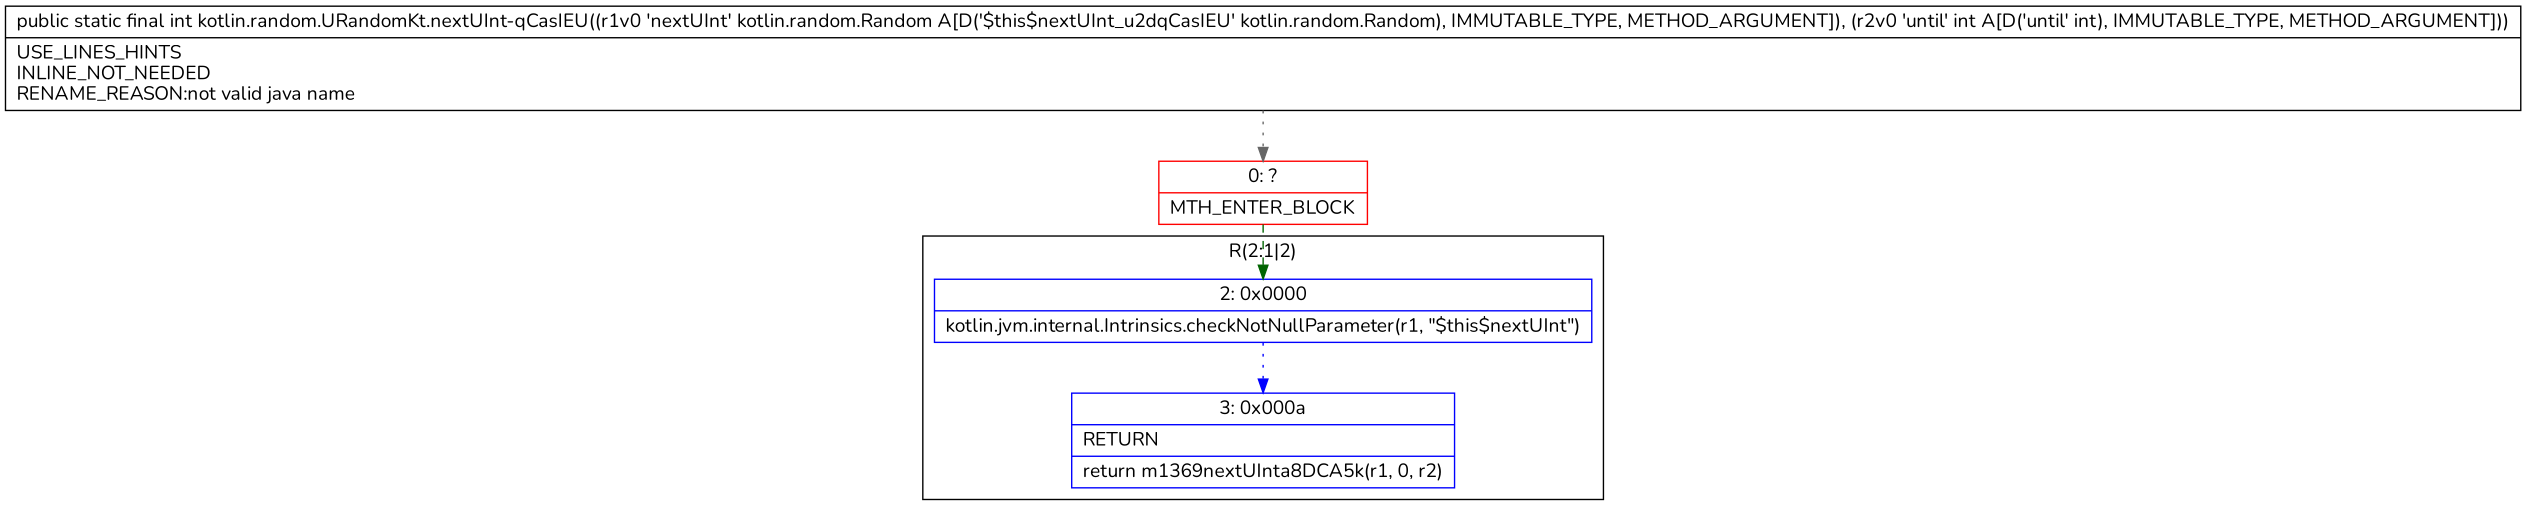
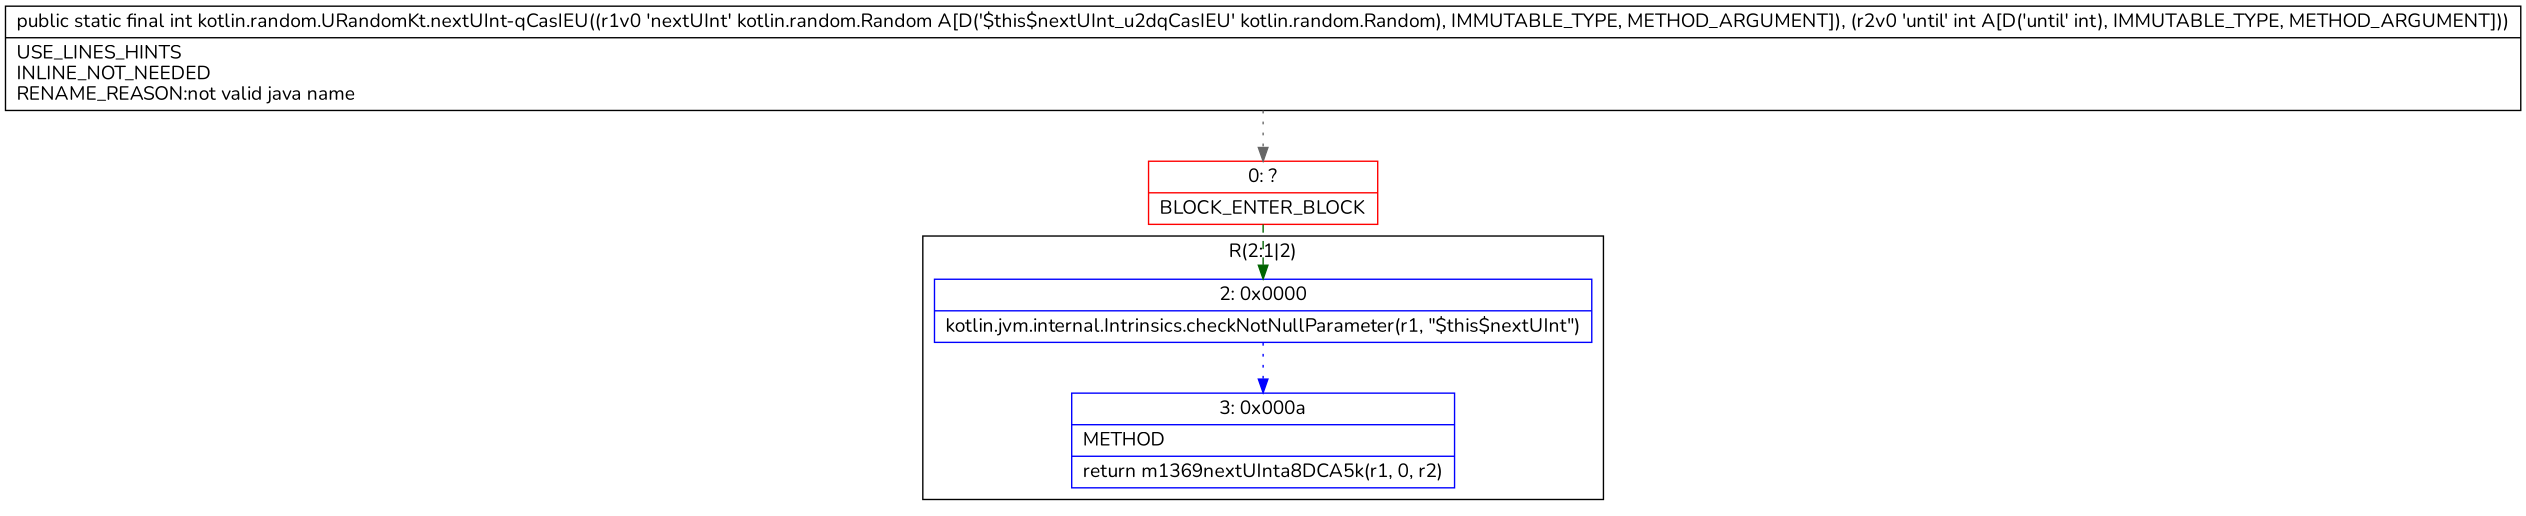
(1263, 208) -> (1263, 208)
(1121, 440) -> (1125, 440)
